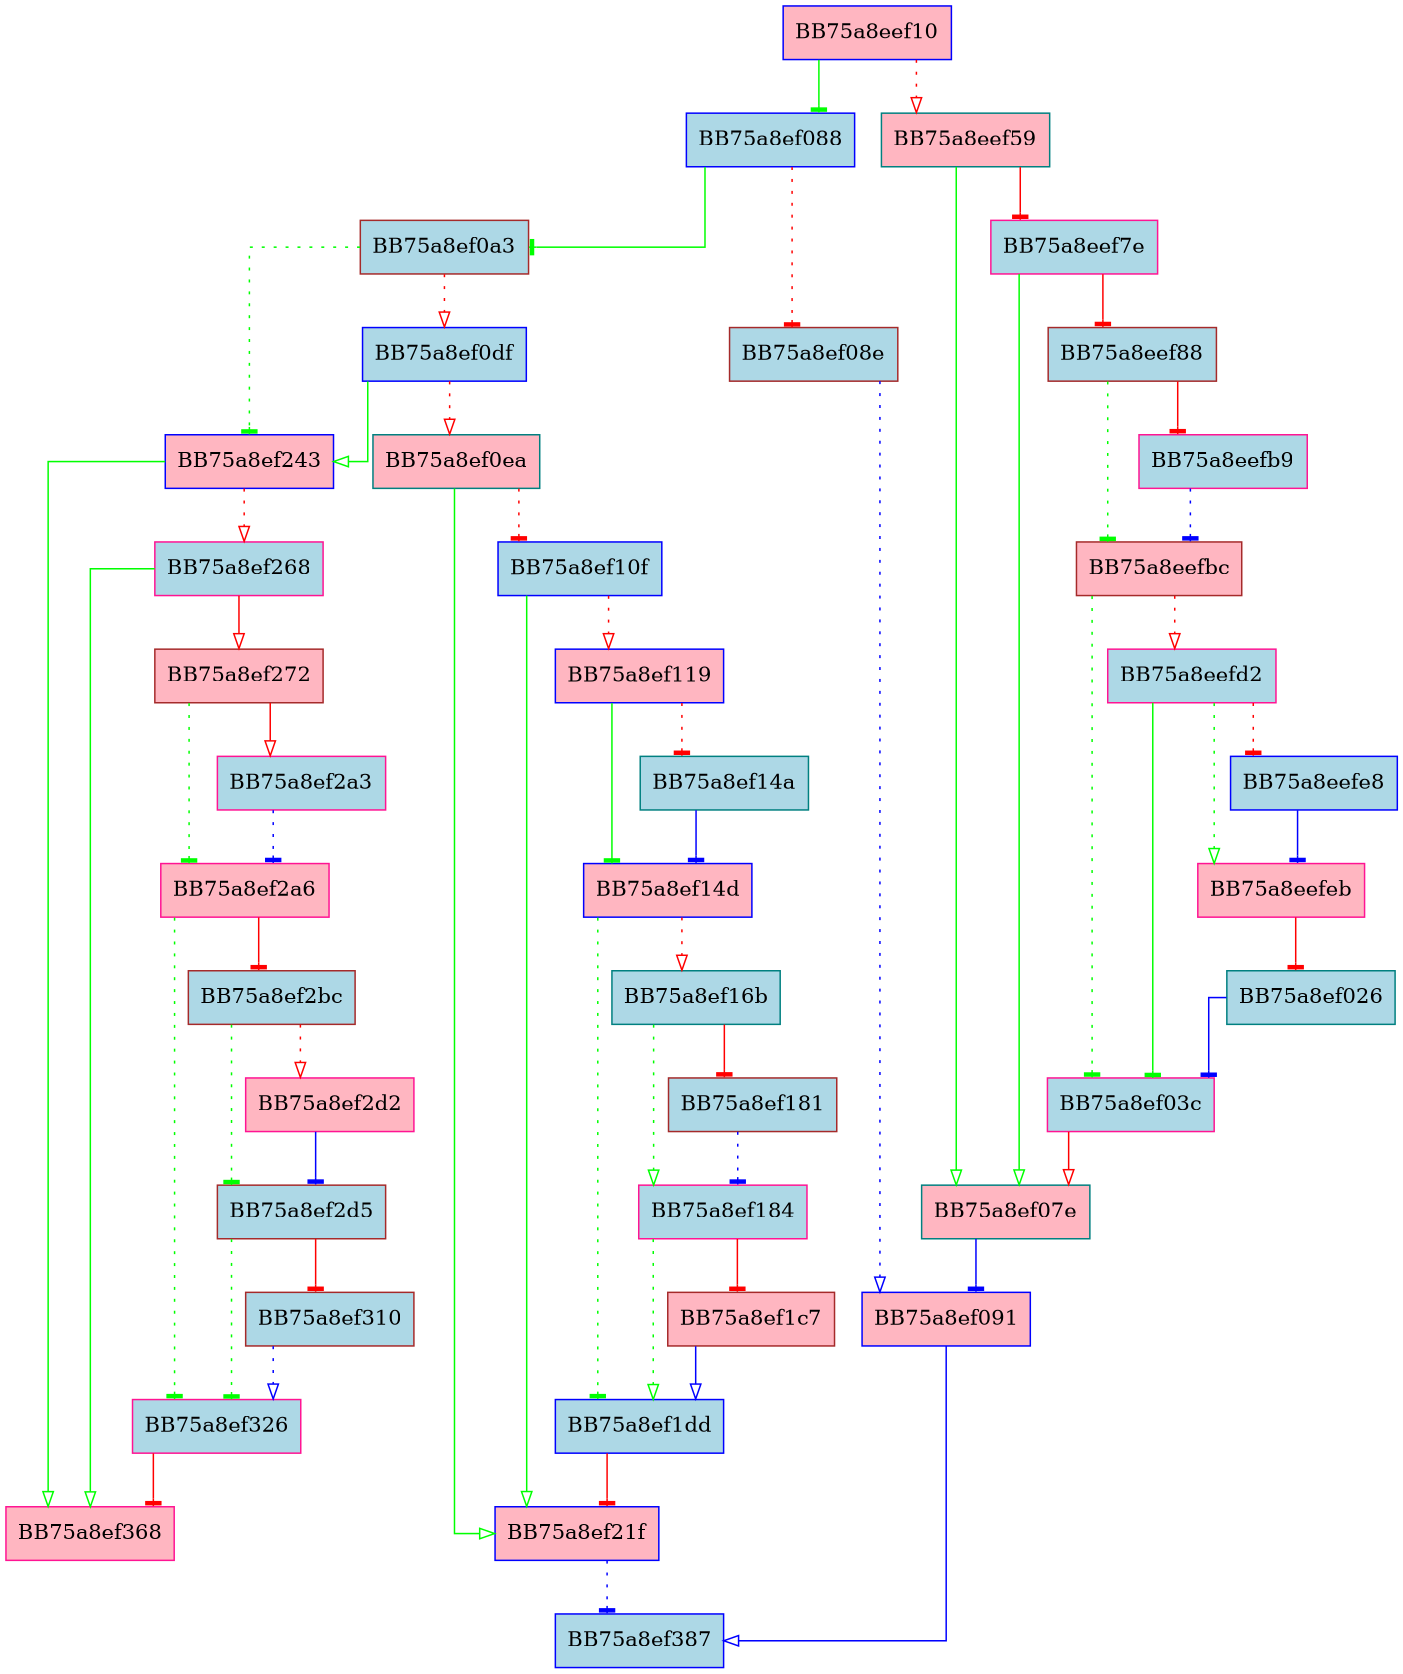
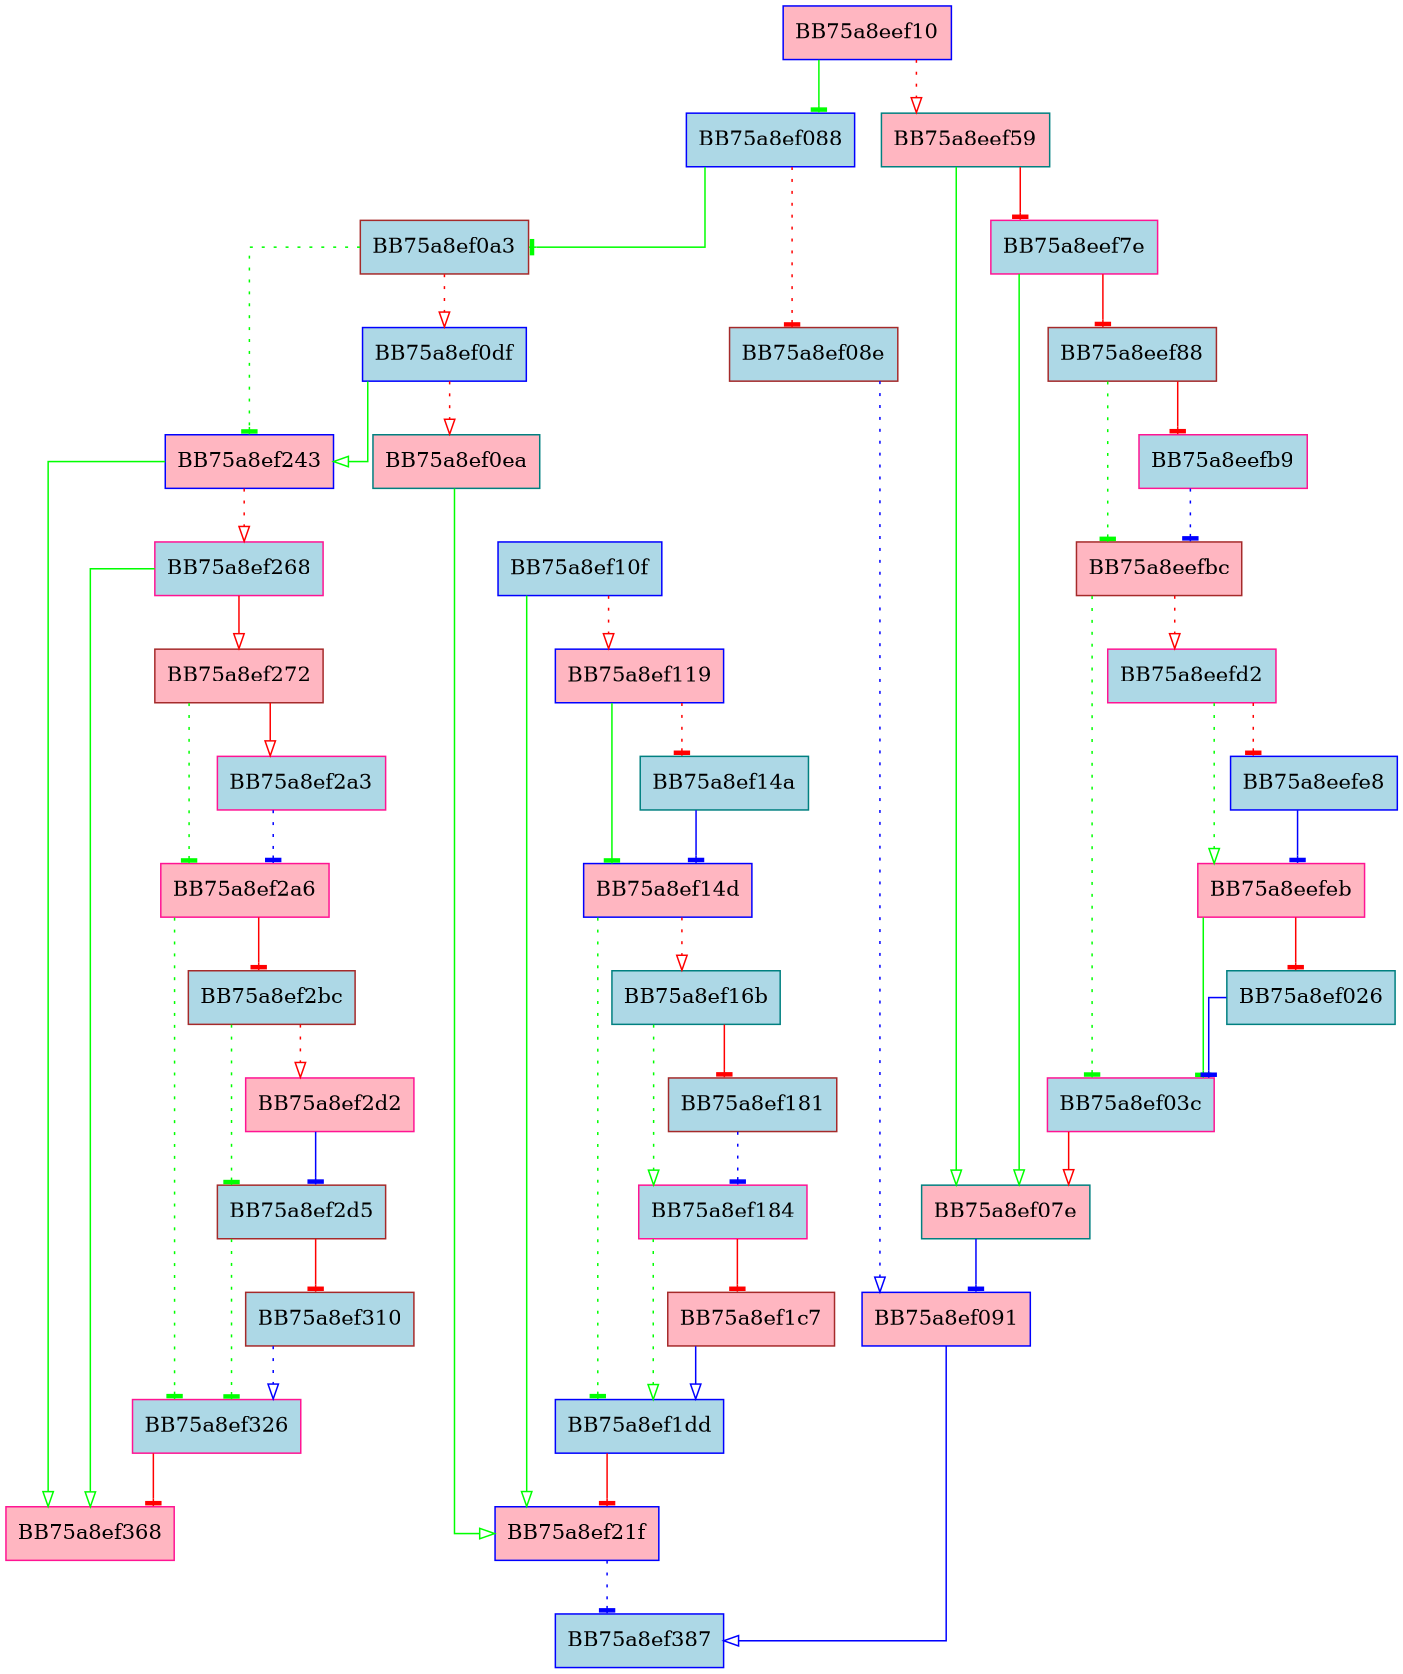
(519, 511) -> none
(1153, 887) -> (1203, 990)
